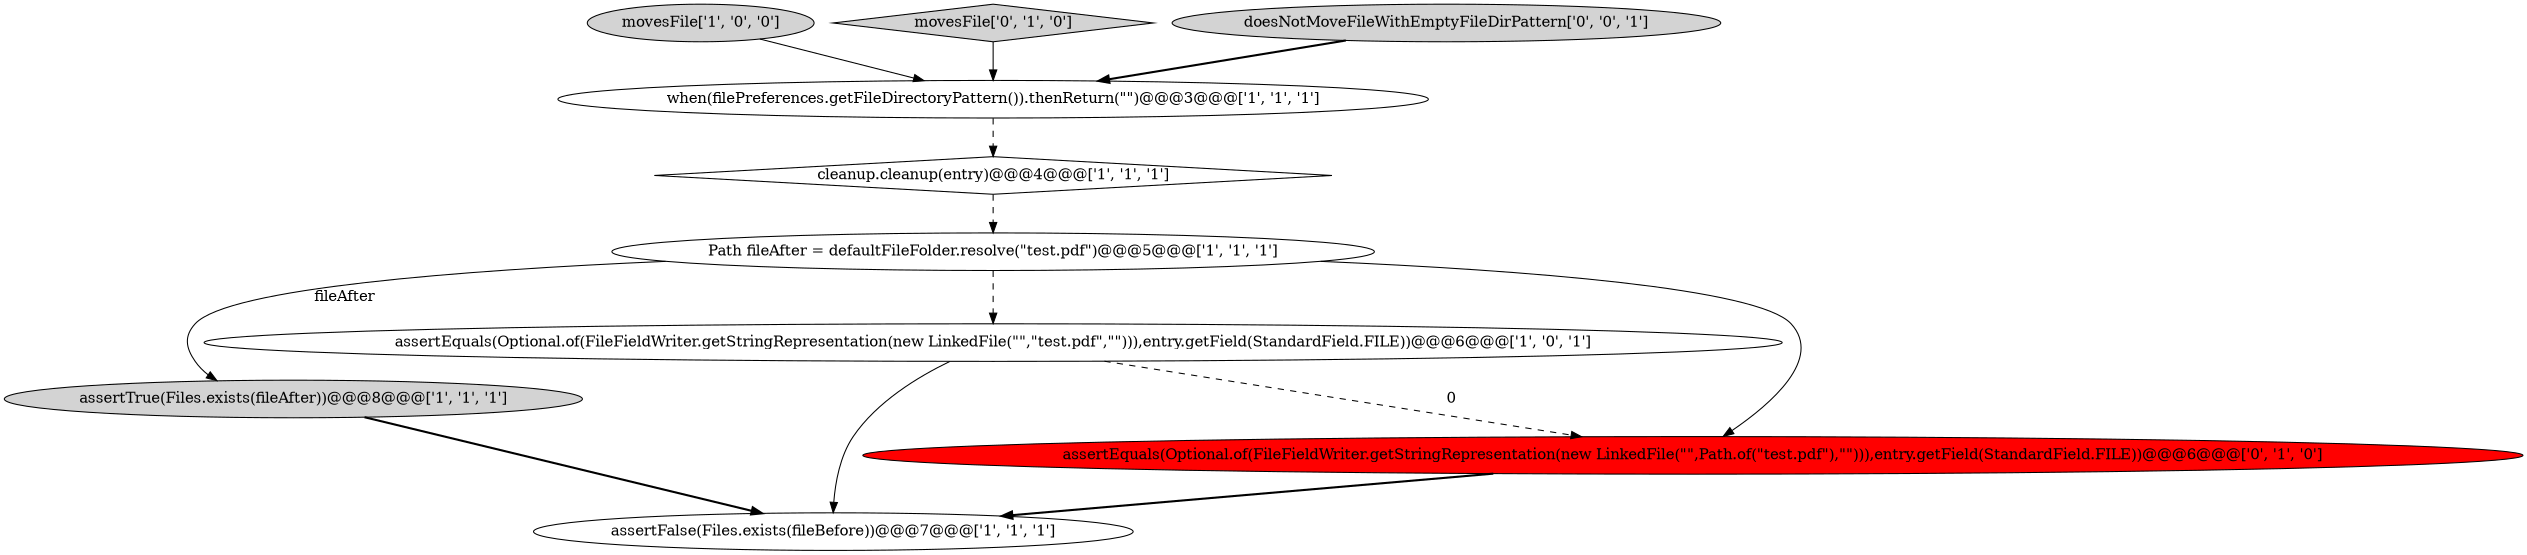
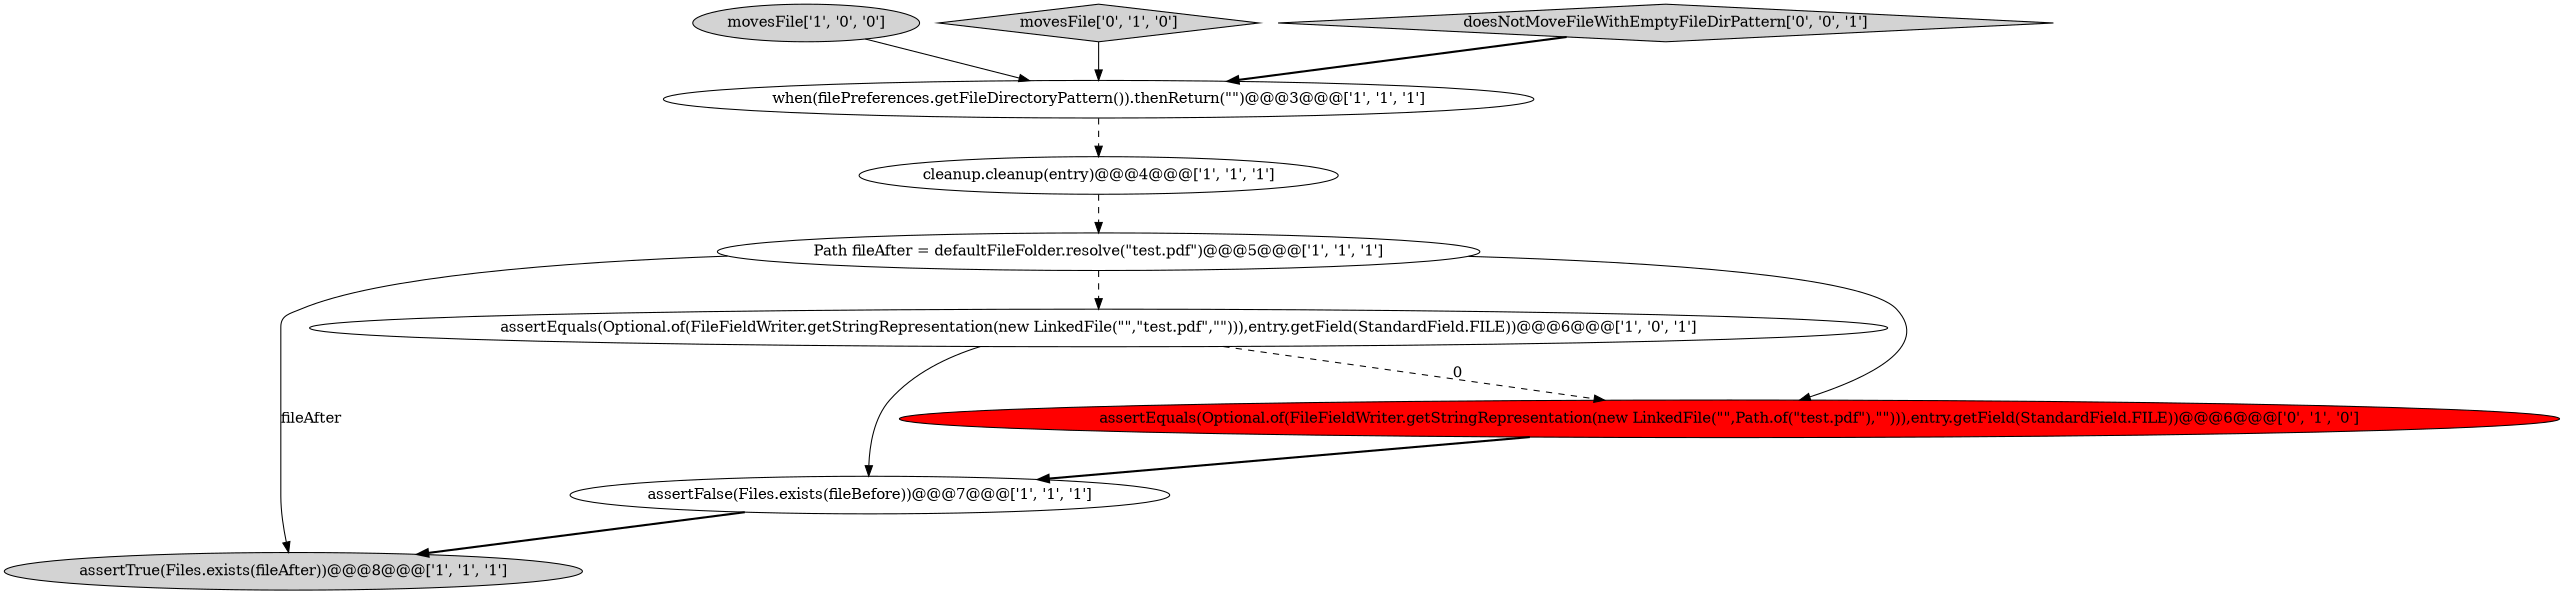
(1446, 23) -> (1666, 23)
(993, 175) -> (1099, 175)
(558, 464) -> (587, 533)
